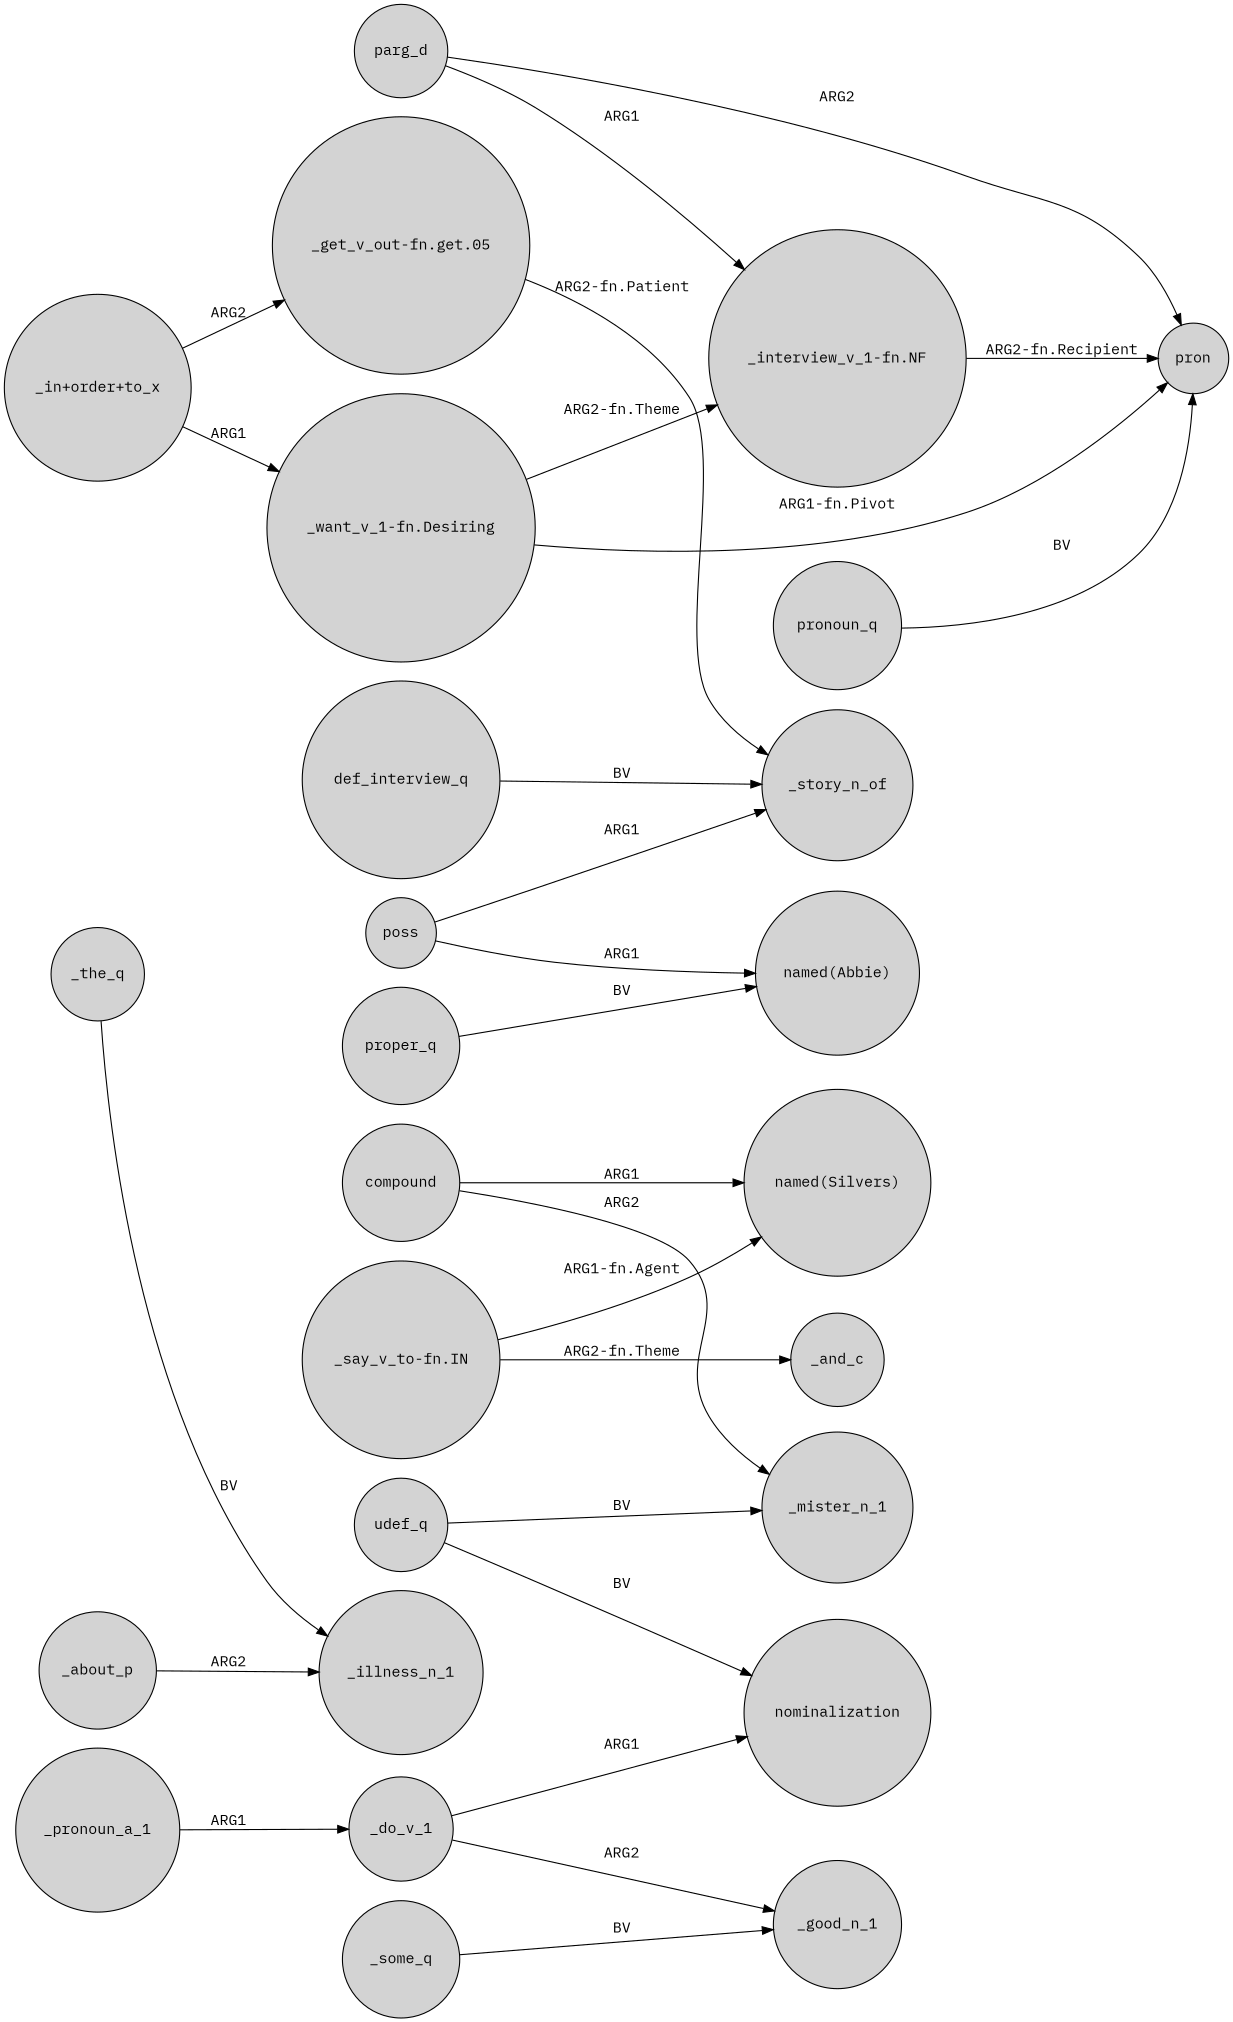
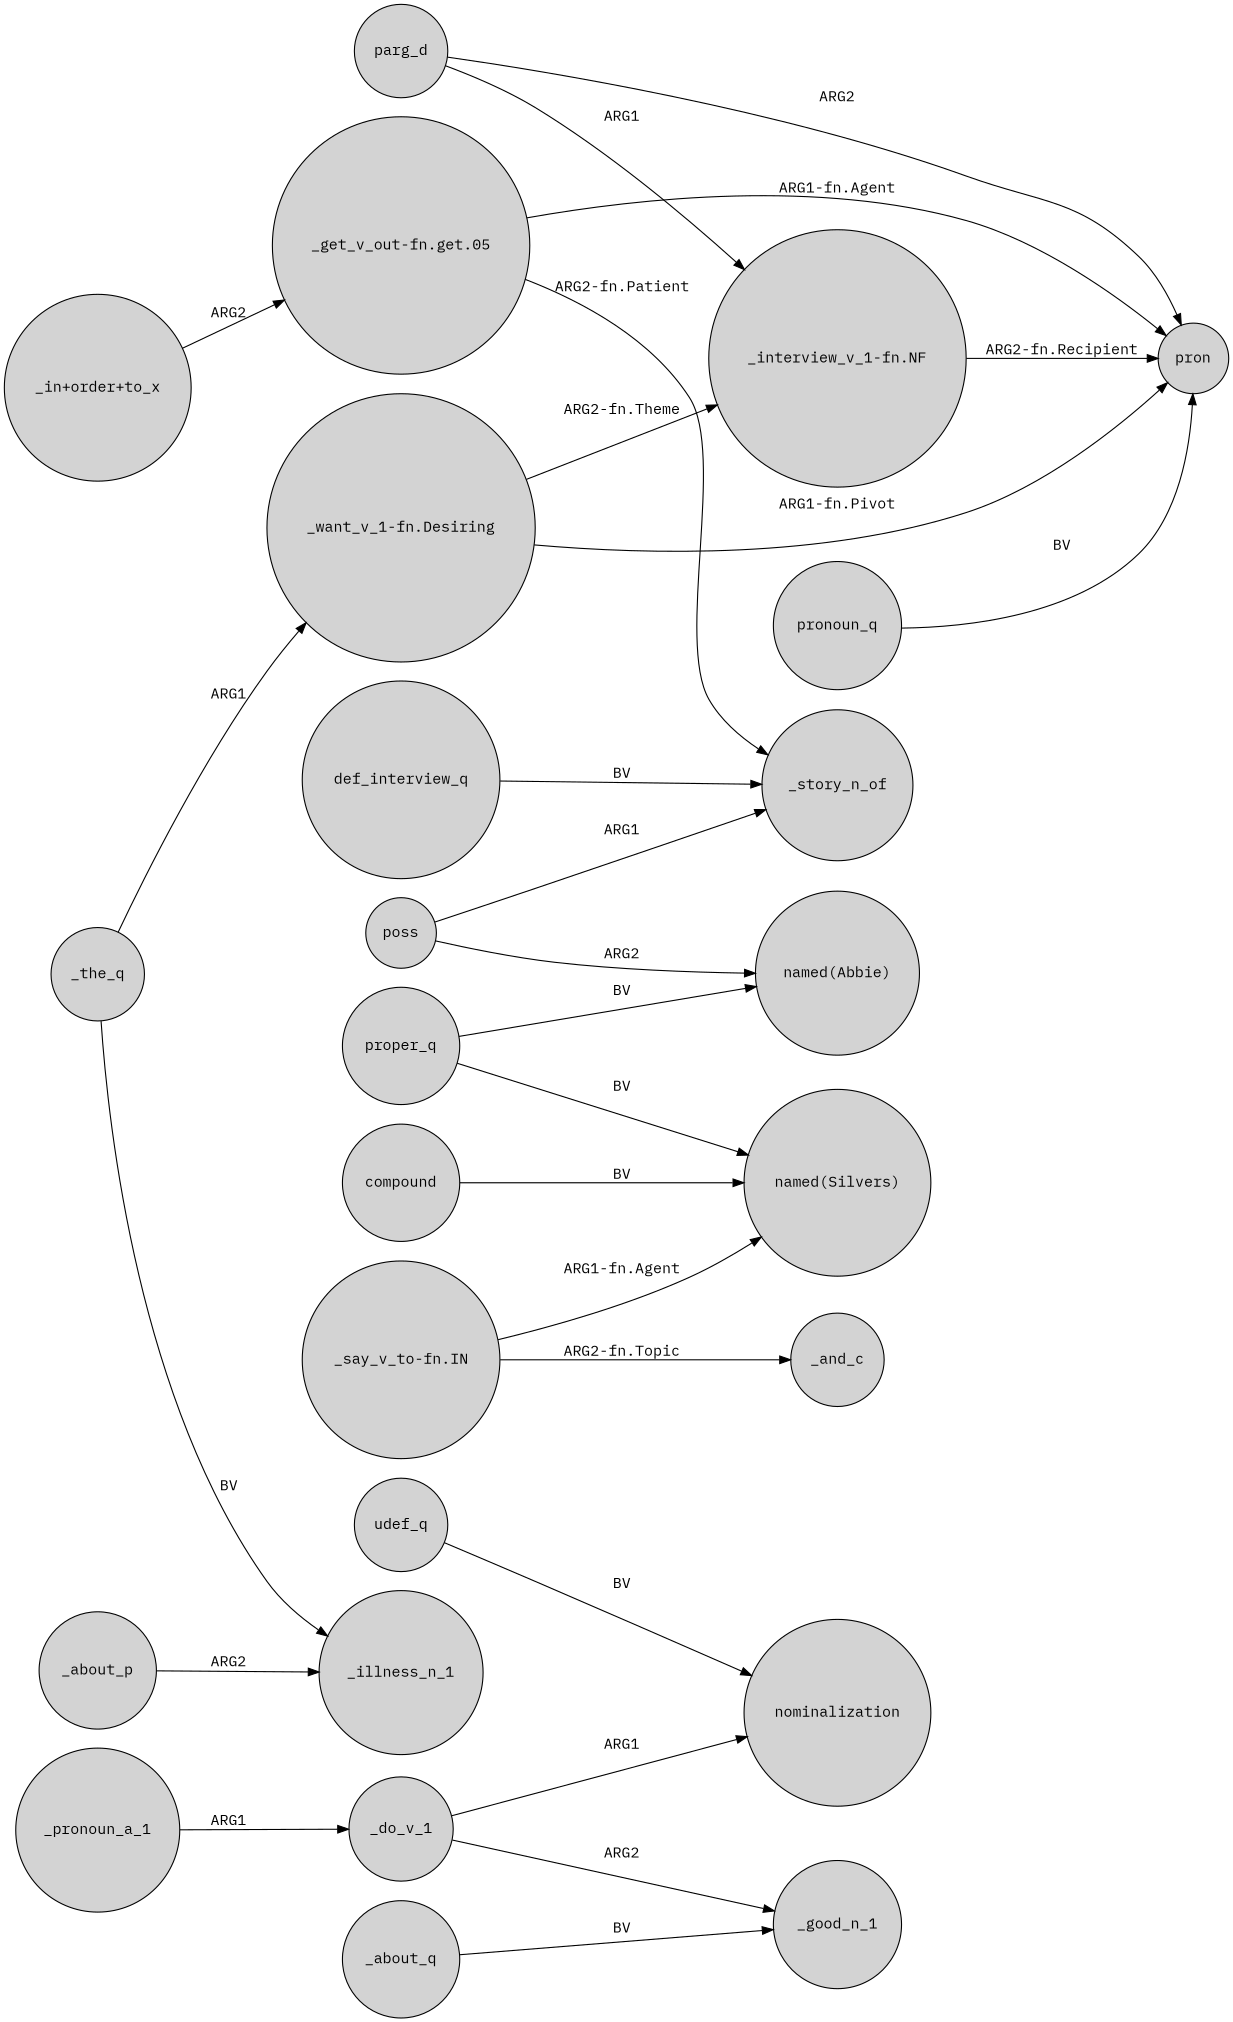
none -> (857, 201)
(226, 447) -> (200, 776)
(622, 954) -> (622, 954)
none -> (598, 1108)
(622, 1175) -> (622, 1175)
(622, 1352) -> (622, 1352)
(837, 1508) -> none
(401, 1959) -> (401, 1959)
